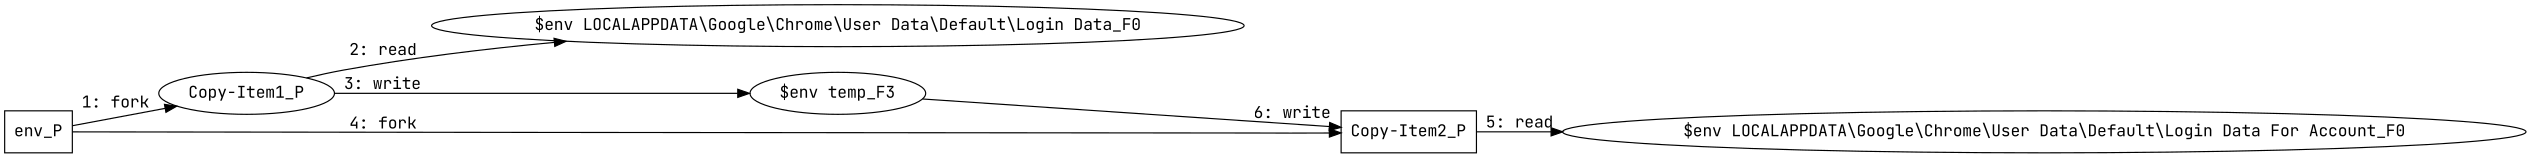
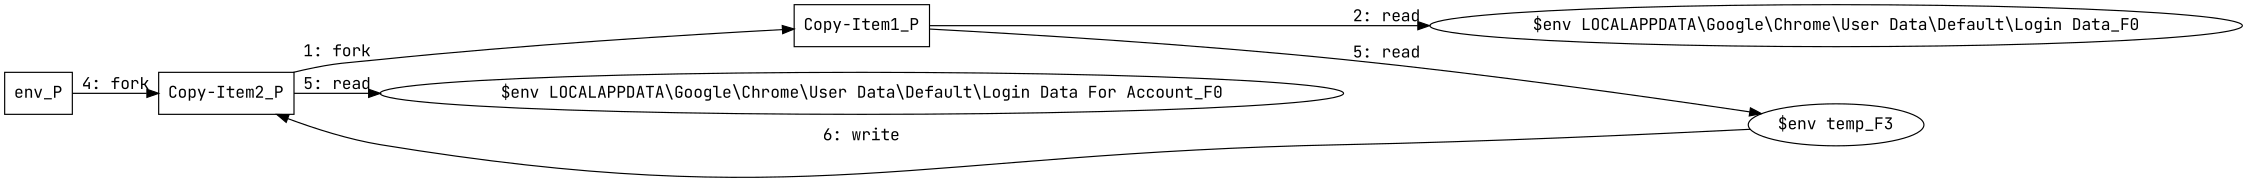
(383, 85) -> (1386, 53)
(247, 93) -> (862, 26)
(119, 117) -> (537, 46)
